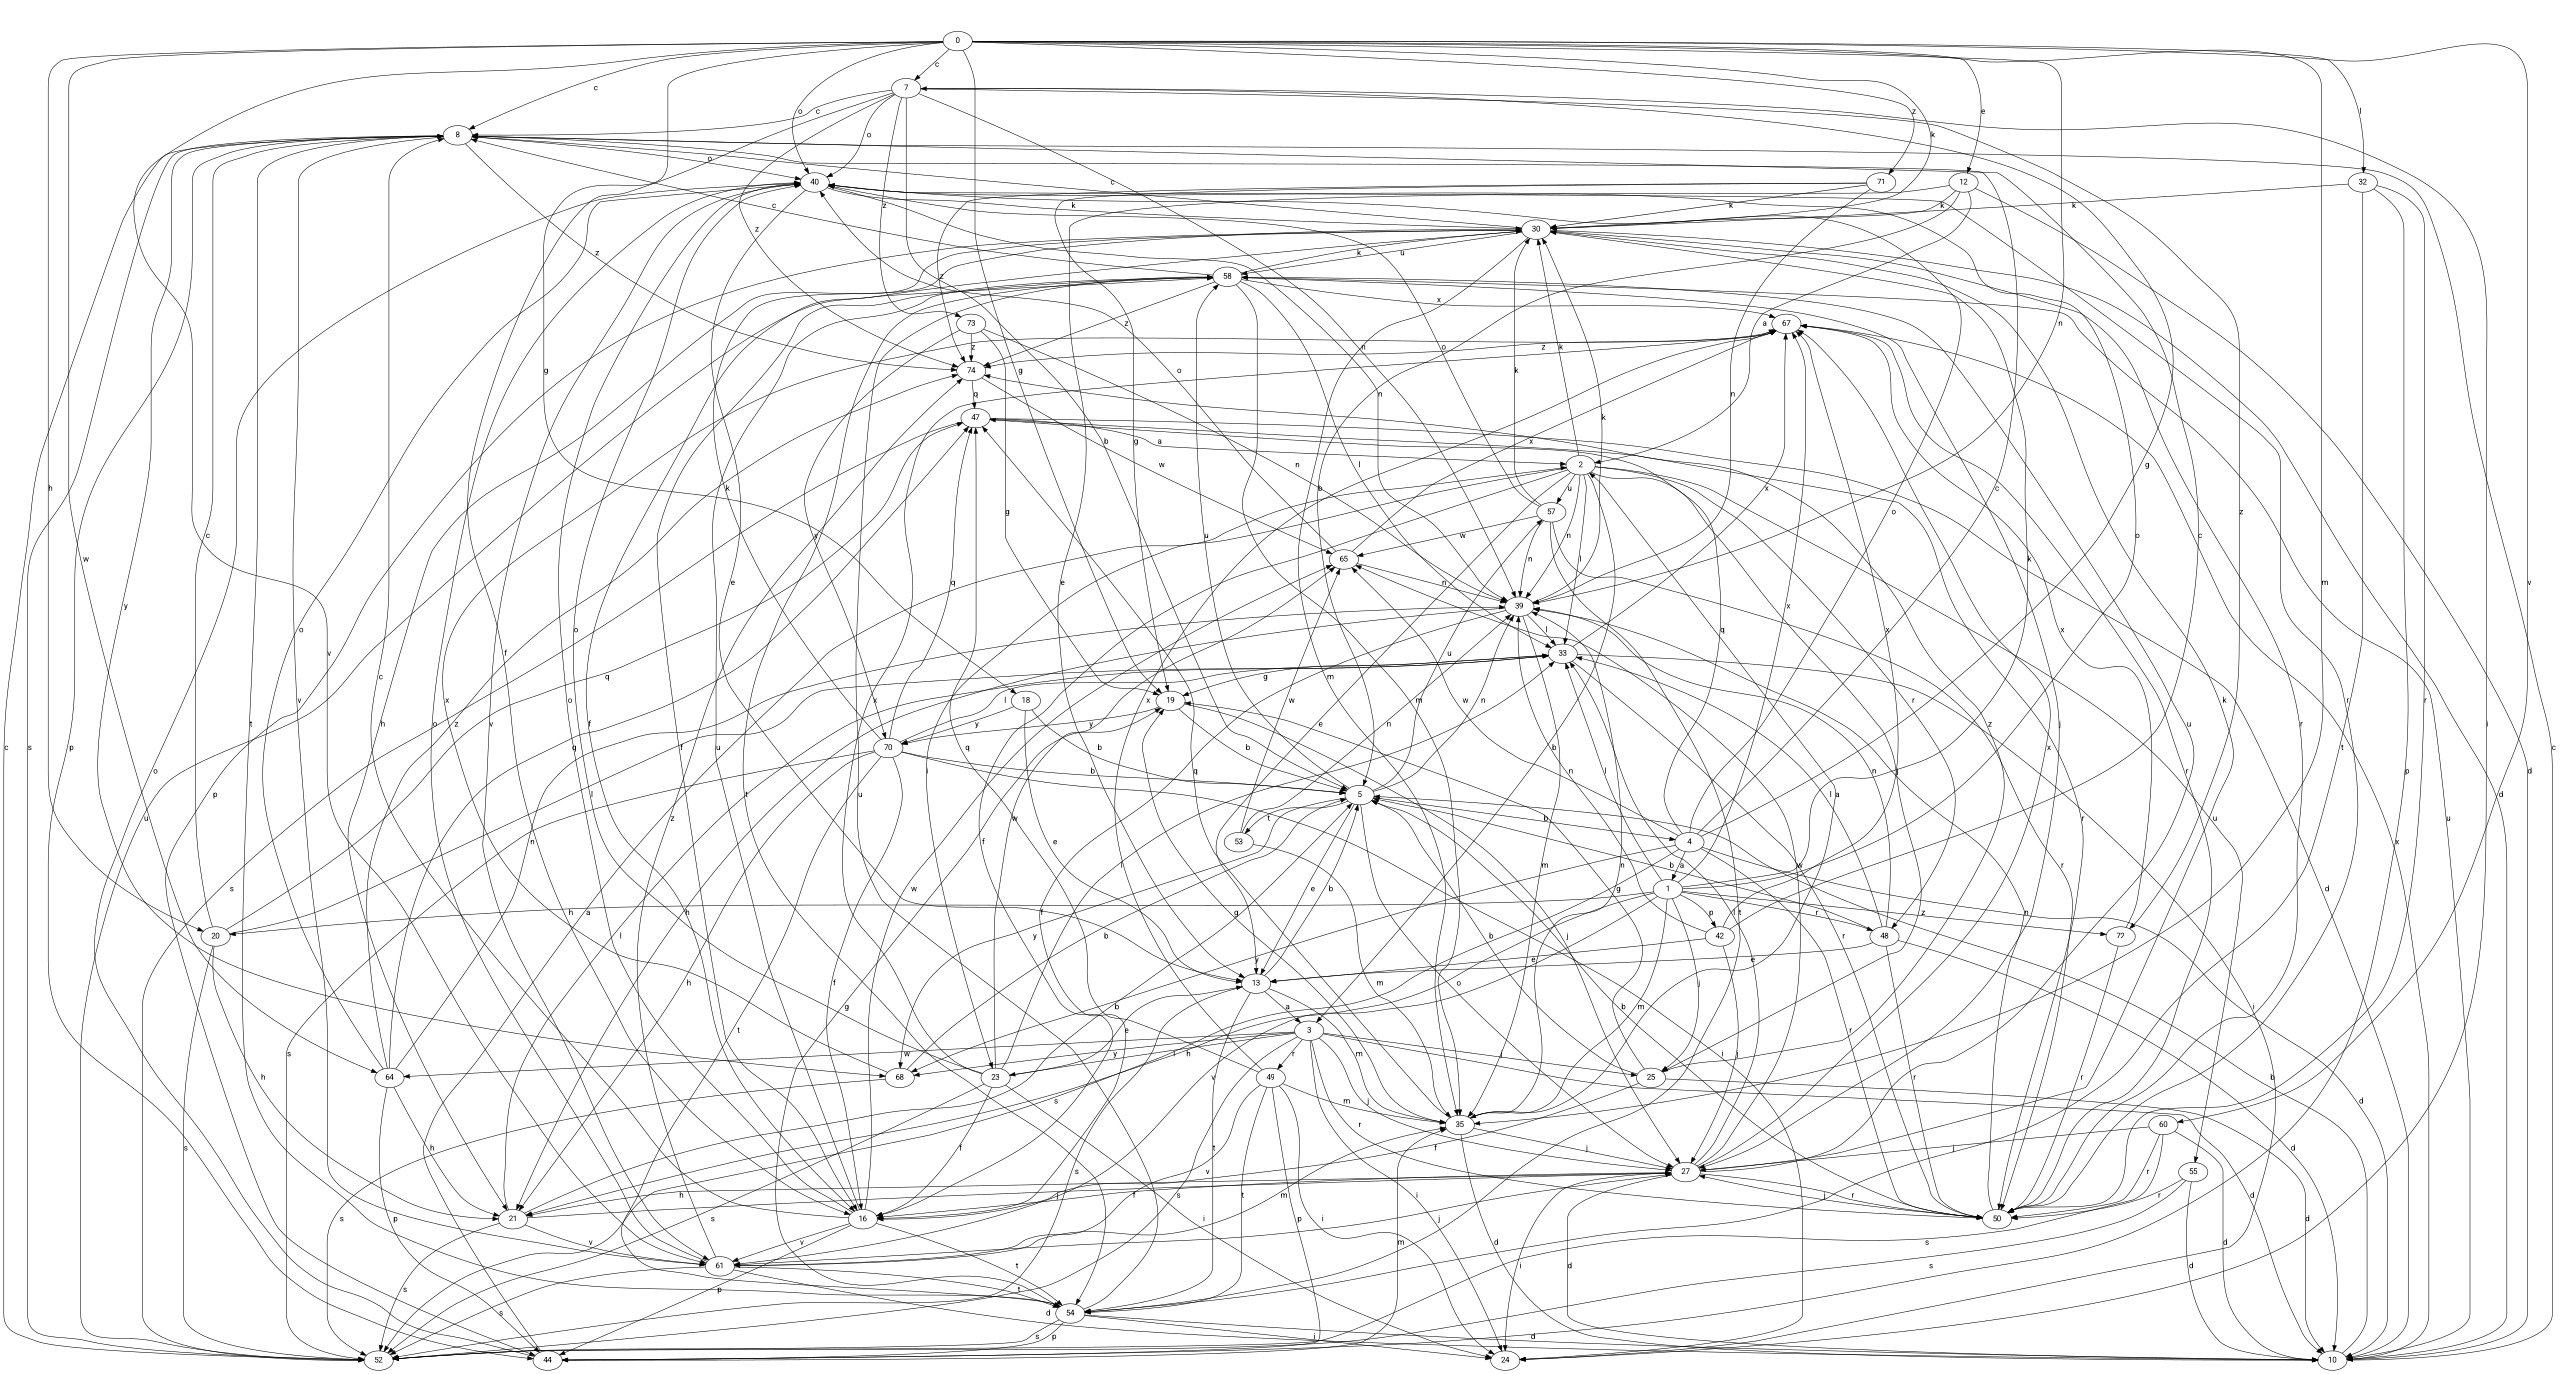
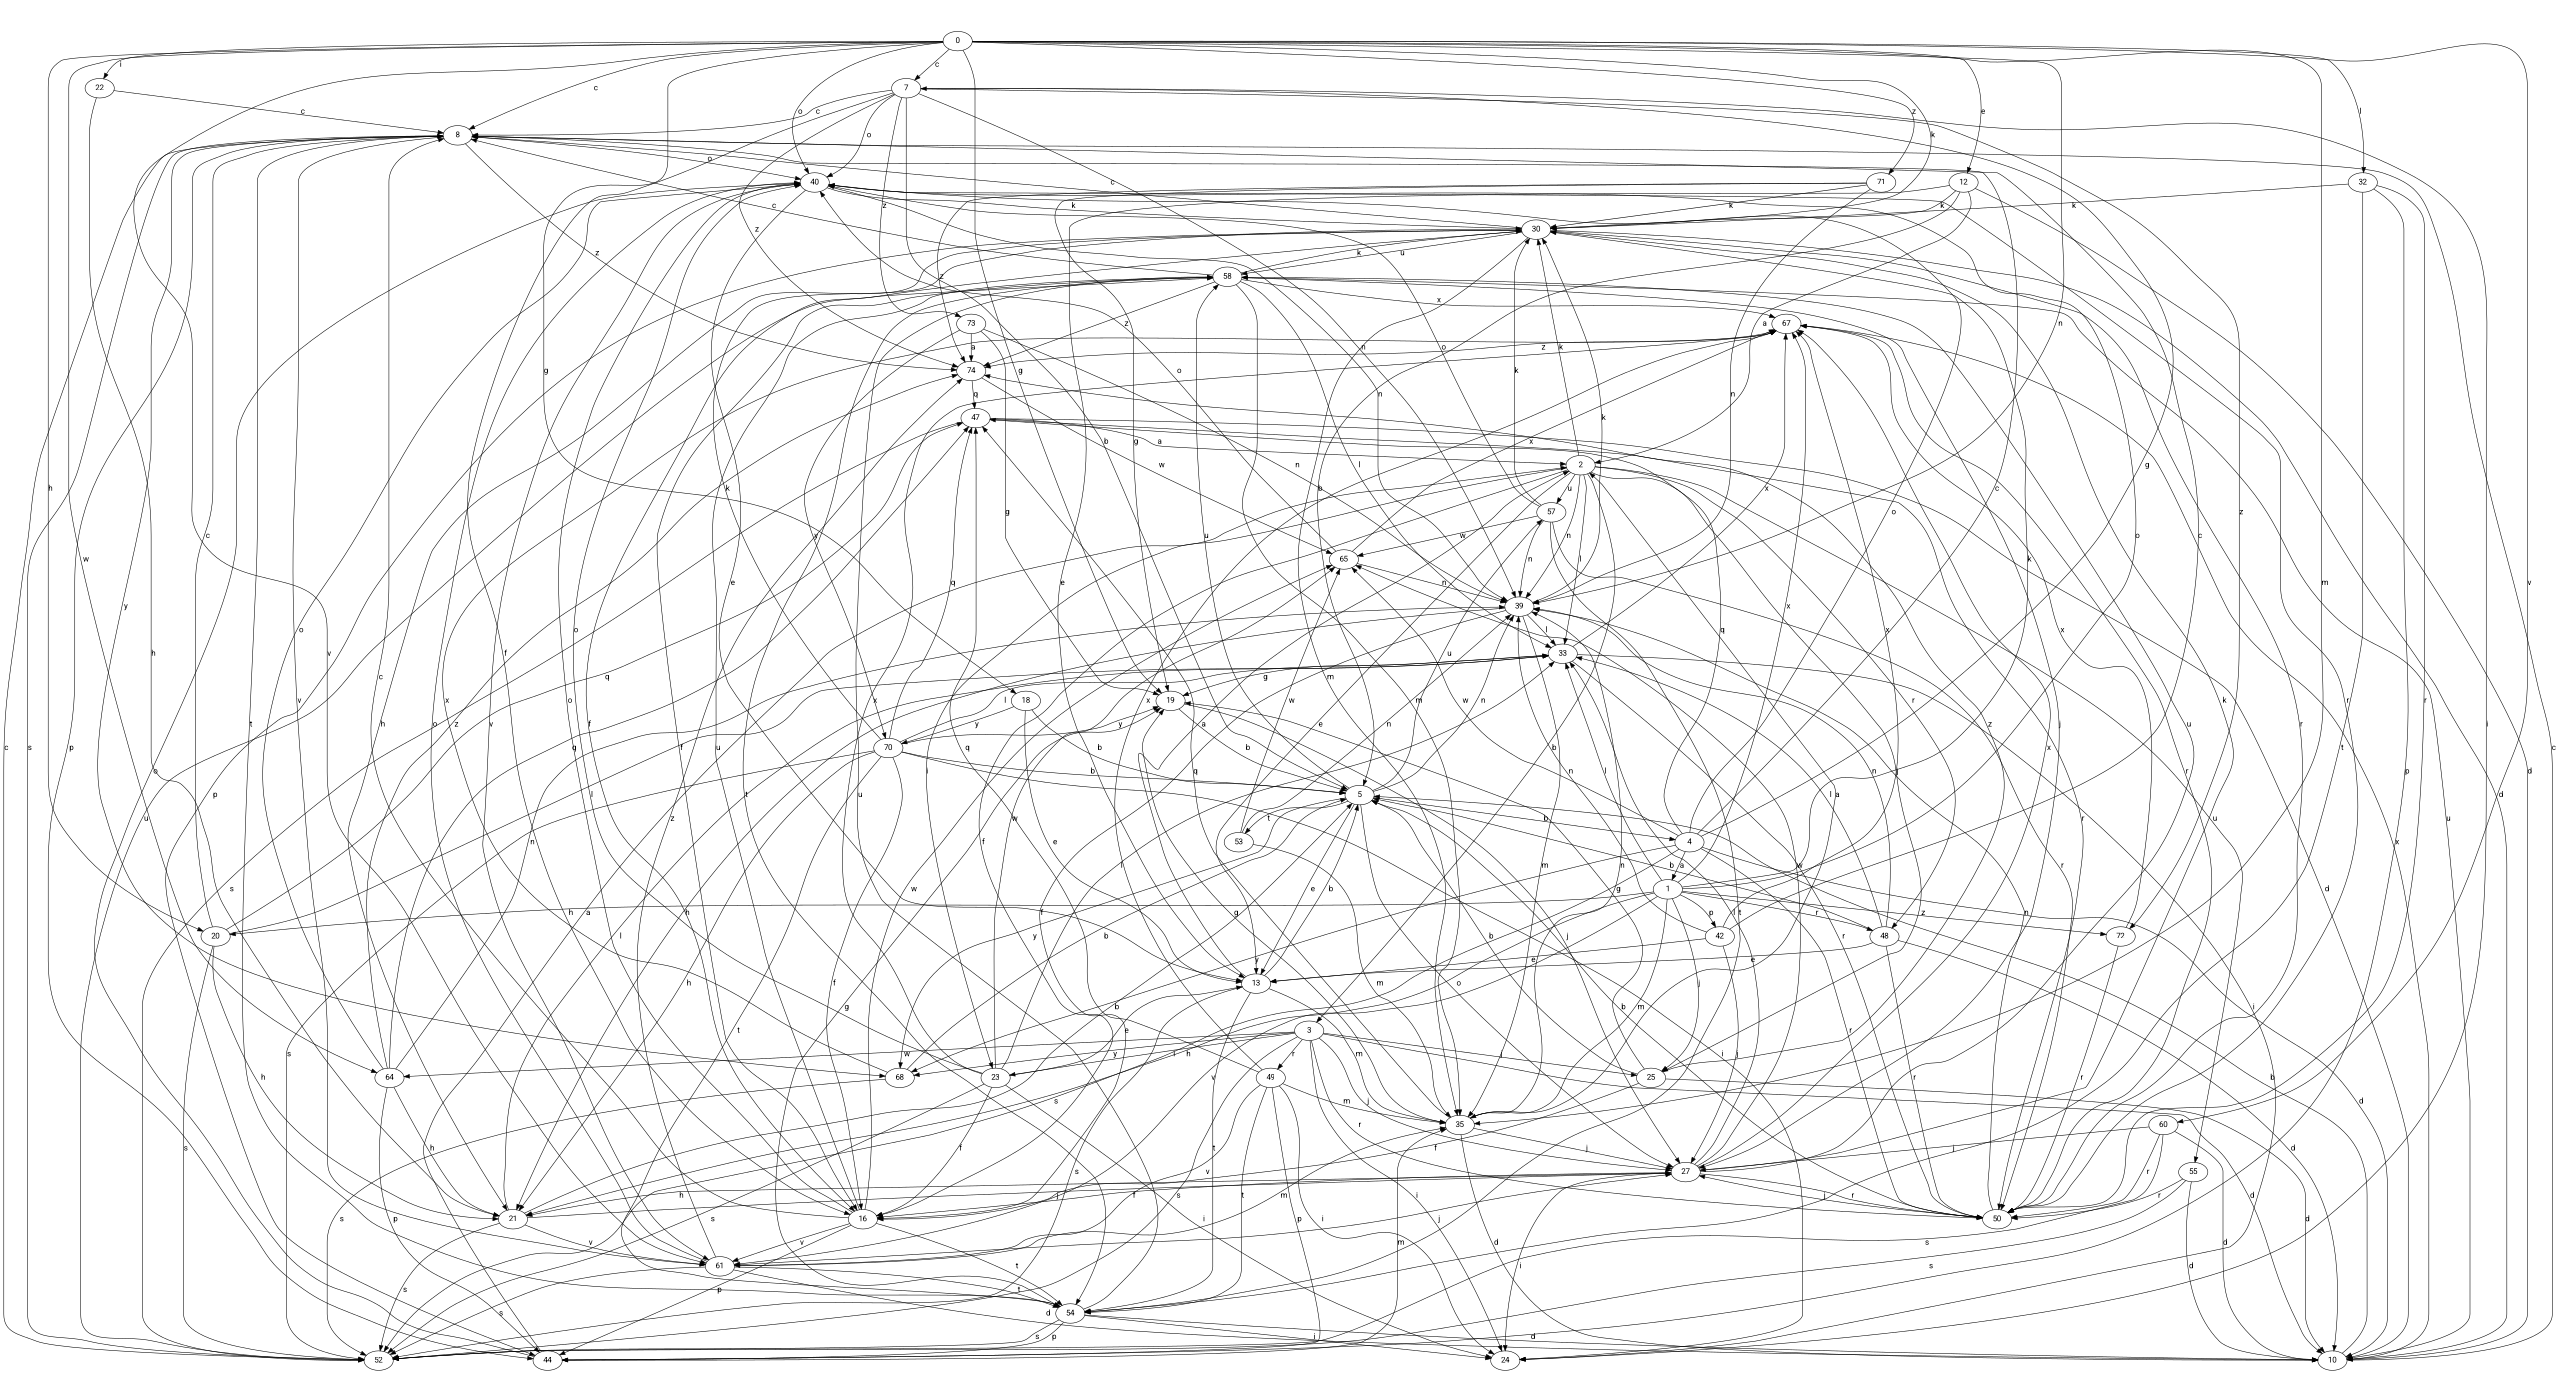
none -> (100, 88)
(973, 347) -> (973, 347)
(1034, 727) -> (1029, 735)
(1280, 1005) -> (1237, 686)
(1808, 1347) -> none
